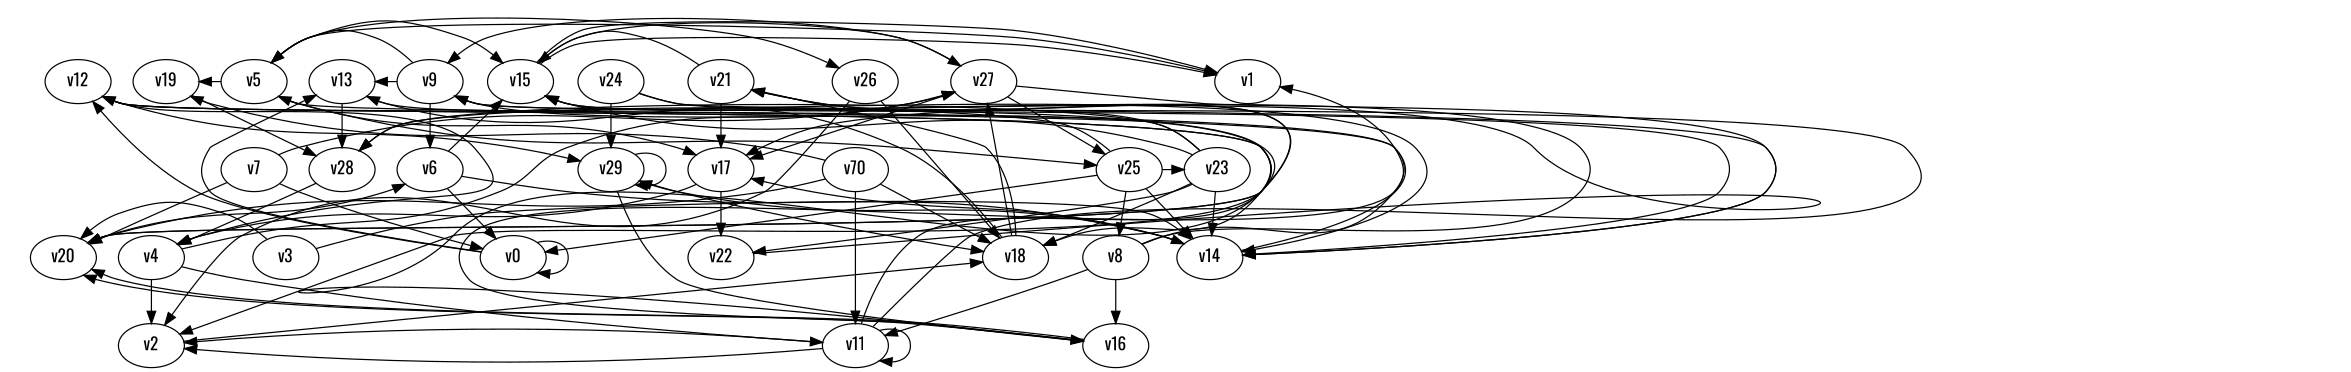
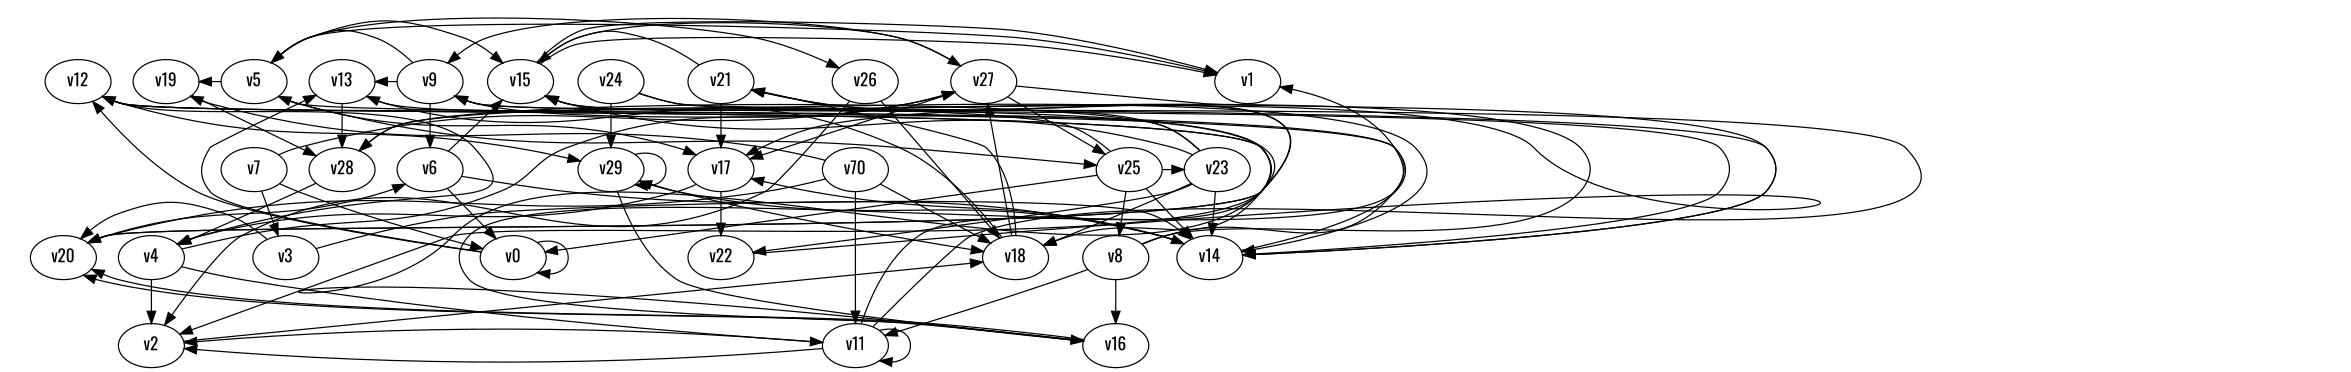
(164, 210) -> (268, 208)
